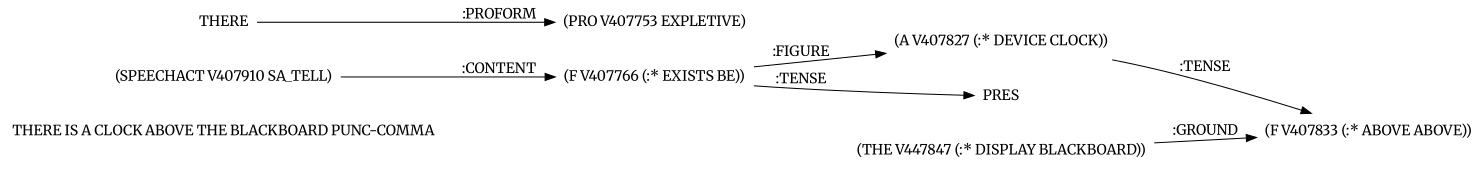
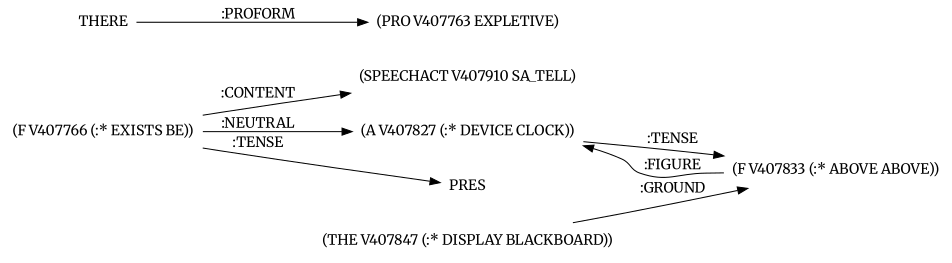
(655, 22) -> (468, 22)
(801, 52) -> (258, 124)
(443, 77) -> (272, 105)
(224, 132) -> none
(1001, 151) -> (468, 241)
none -> (655, 177)
